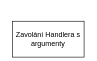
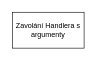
(48, 39) -> (48, 30)
